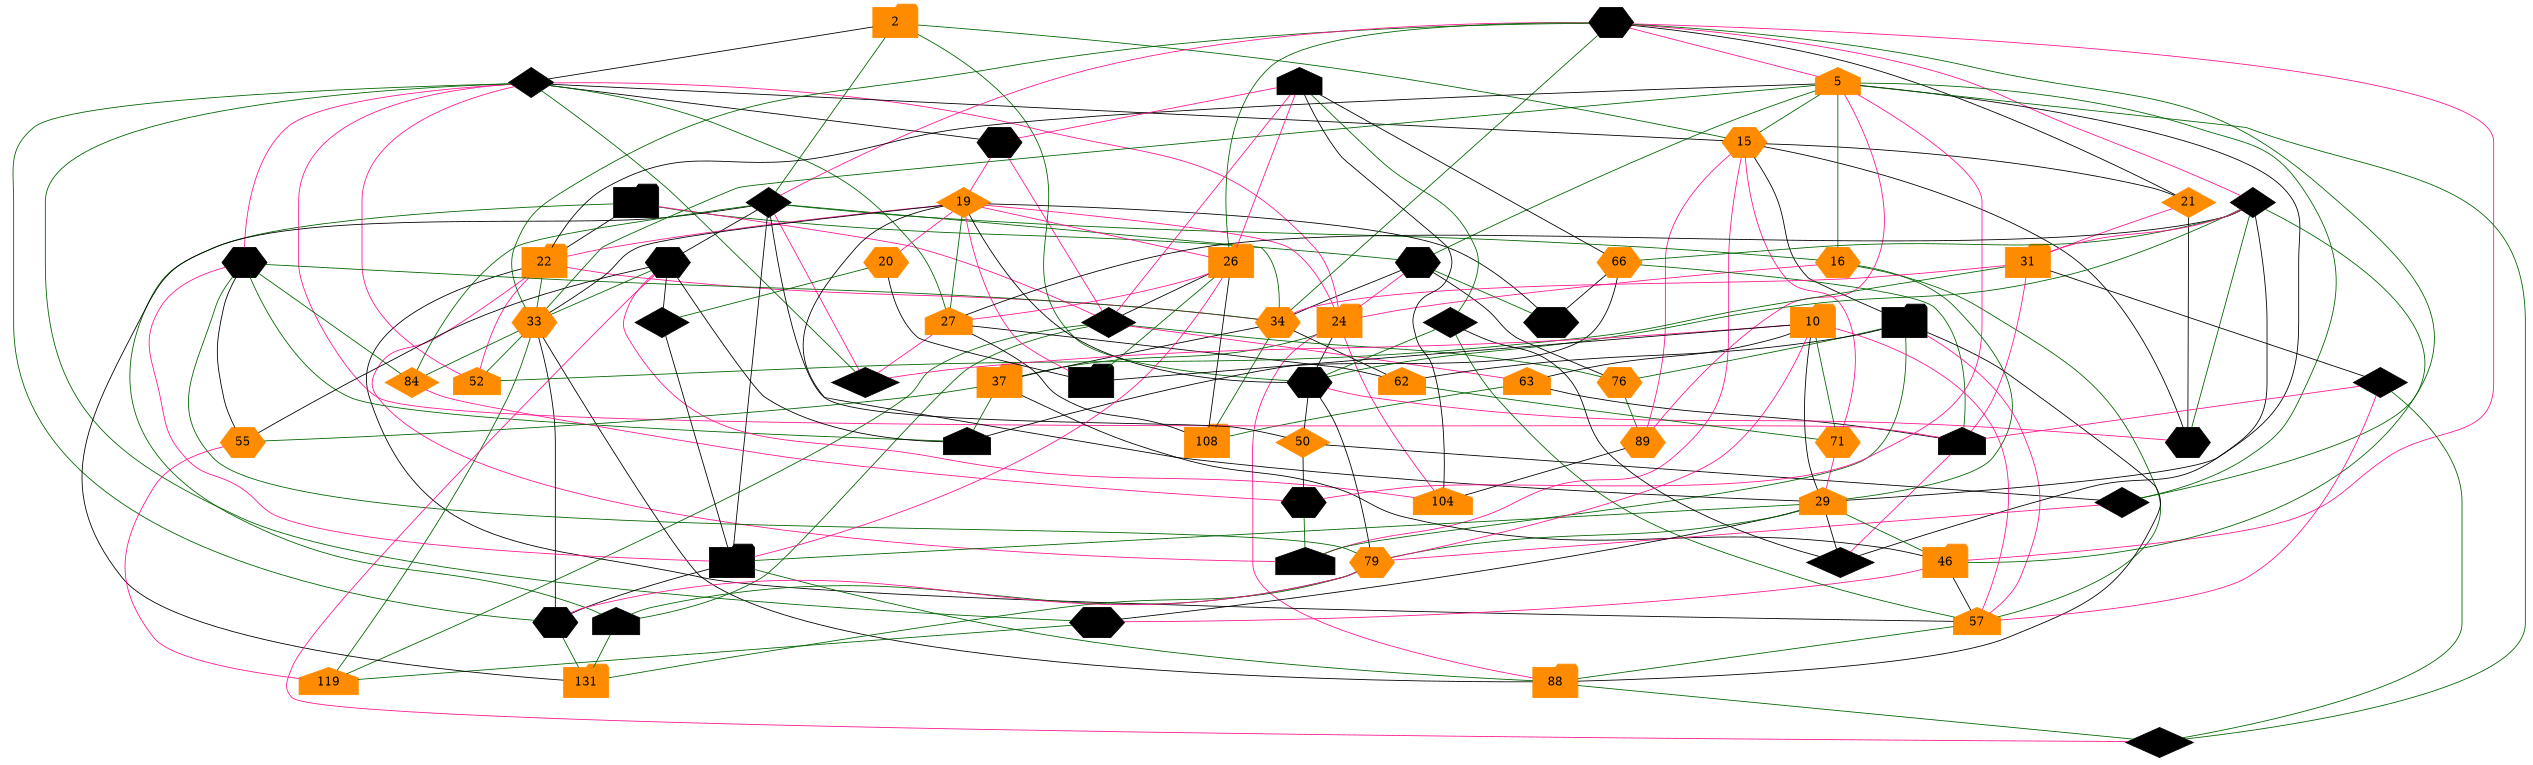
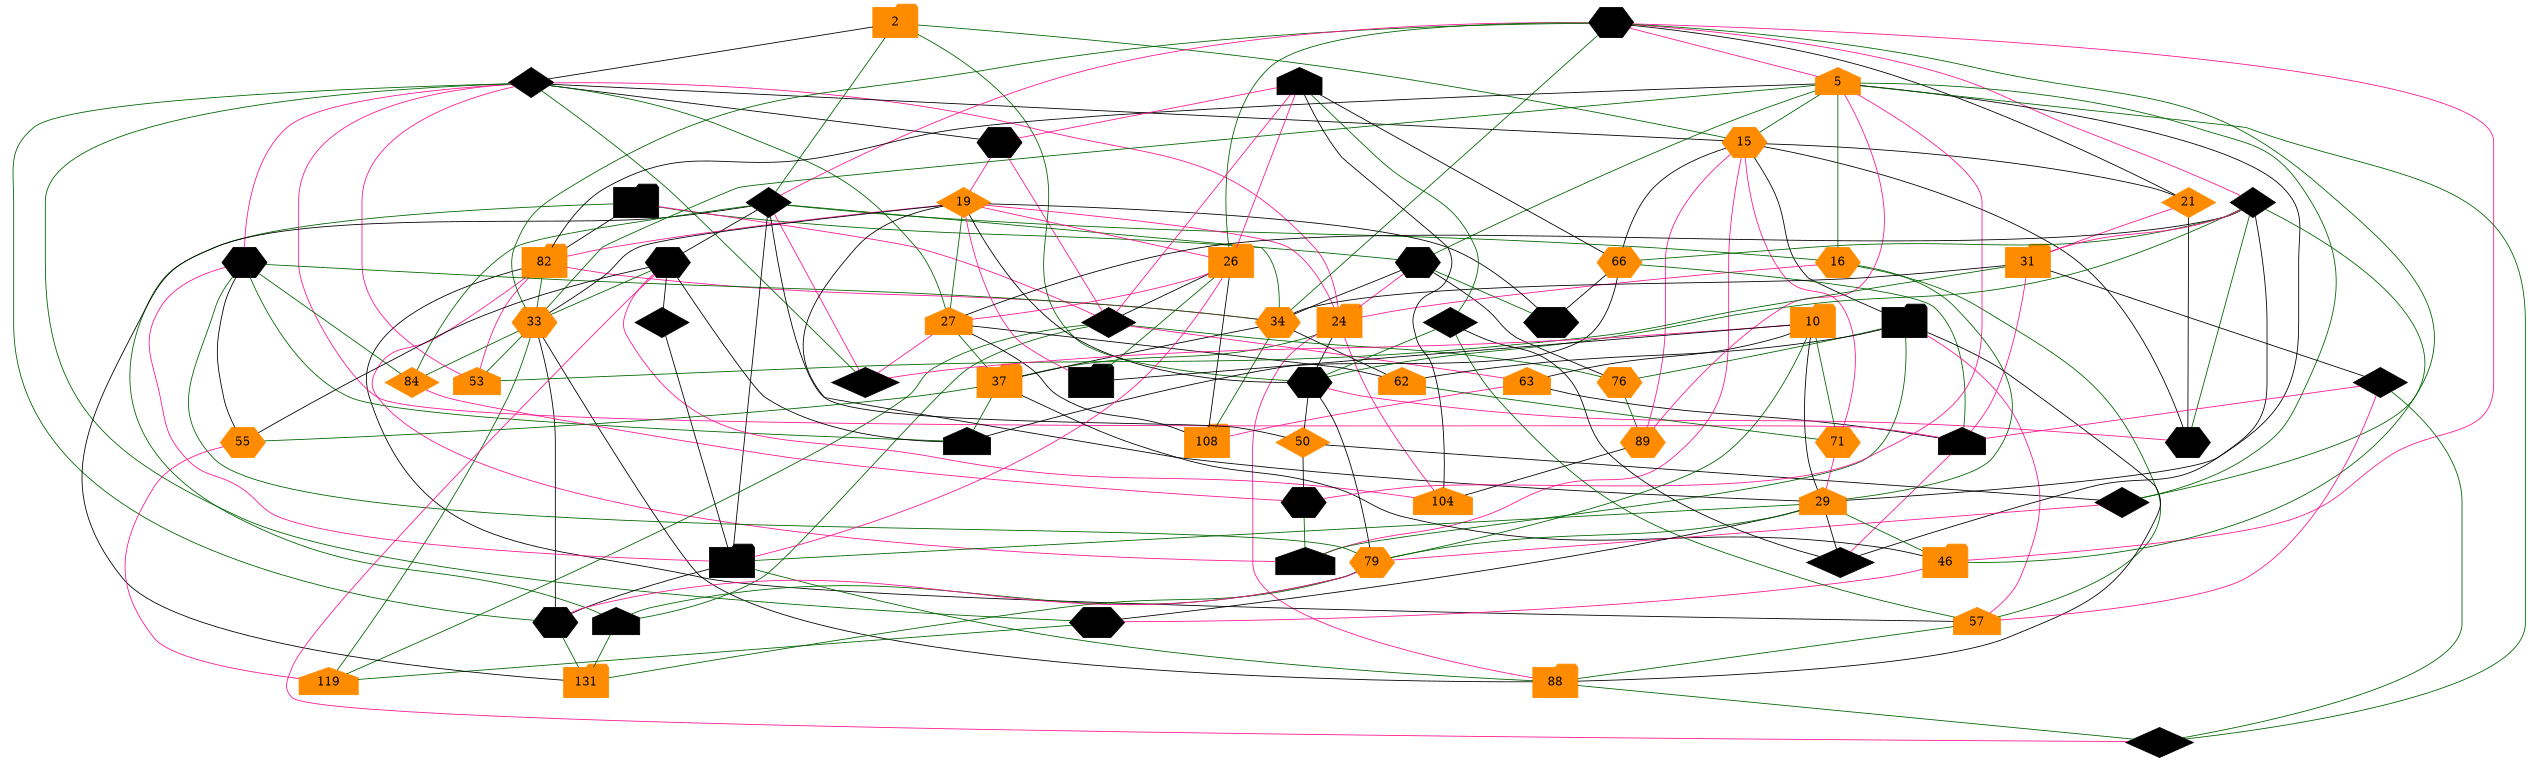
none -> (1659, 182)
(544, 262) -> (544, 262)
(886, 262) -> none
(1684, 283) -> (1684, 283)
none -> (976, 354)
(477, 382) -> (477, 382)
(1975, 404) -> none
(1366, 409) -> (1366, 409)
(1677, 479) -> (1677, 479)
(1962, 594) -> none
